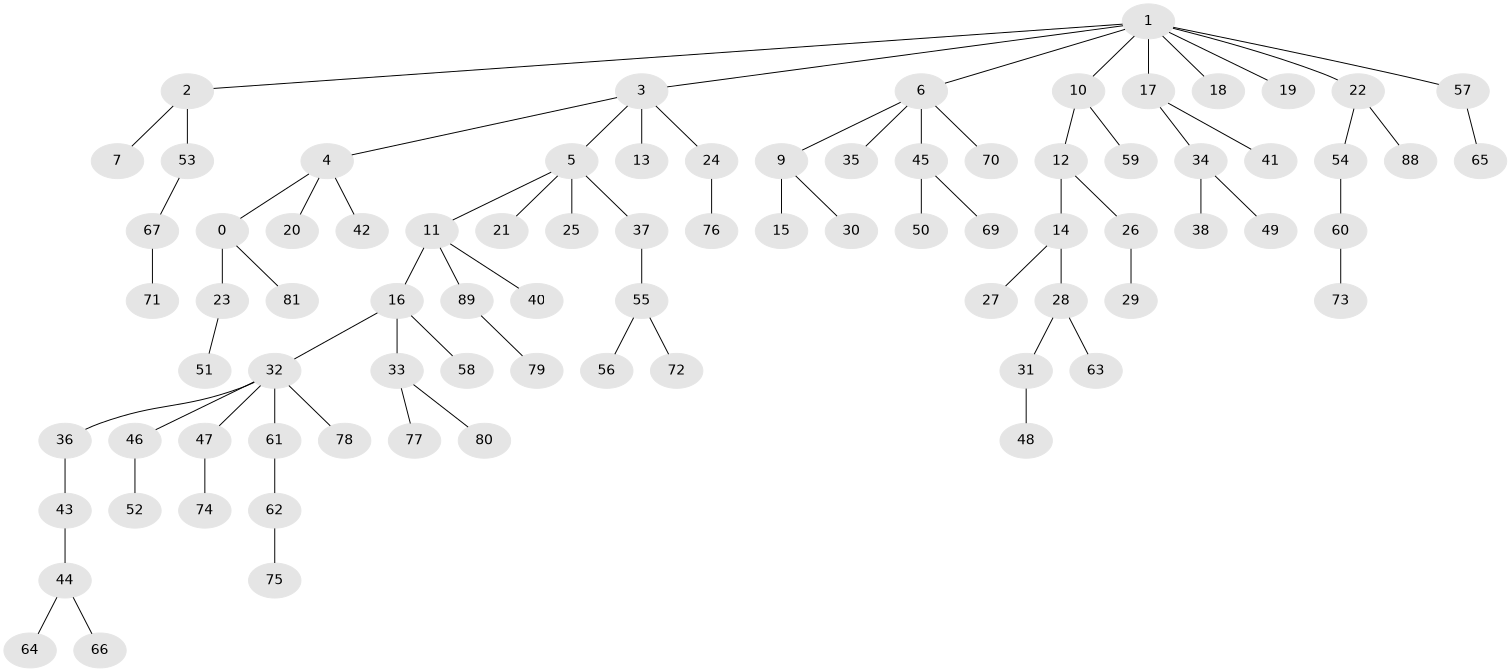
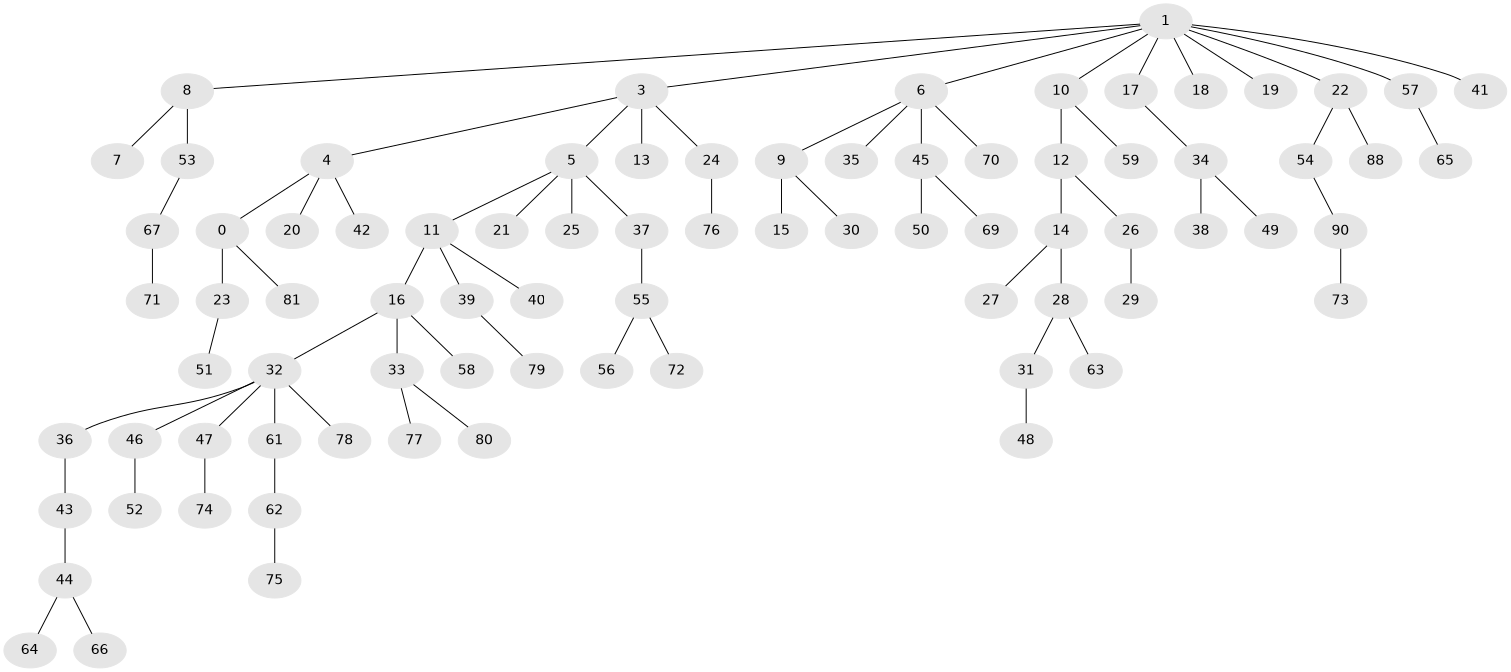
(187, 91) -> (187, 91)
(1210, 126) -> (1328, 45)
(1341, 231) -> (1341, 231)
(467, 301) -> (467, 301)
